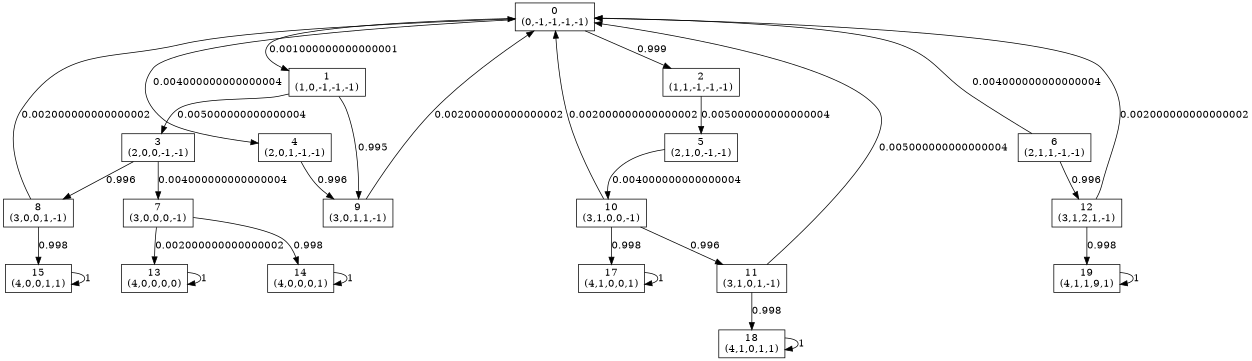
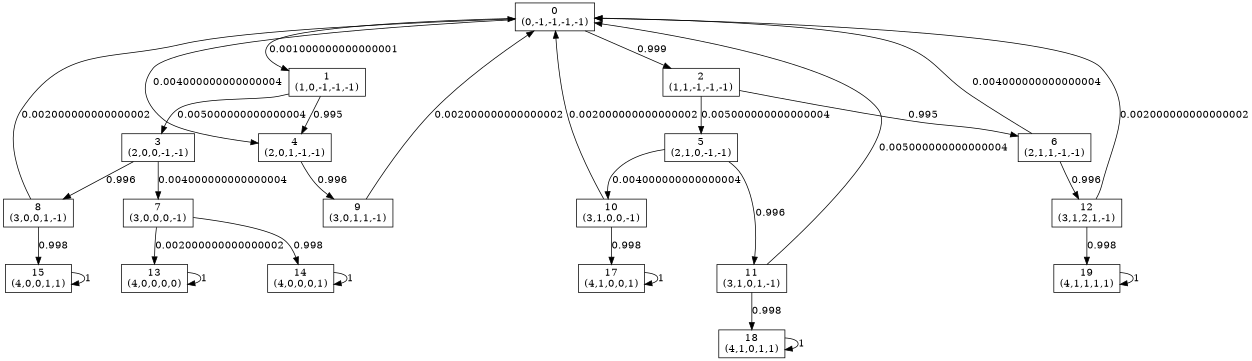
none -> (875, 115)
(355, 142) -> (313, 112)
(678, 244) -> (753, 206)
(1087, 278) -> (1087, 278)
